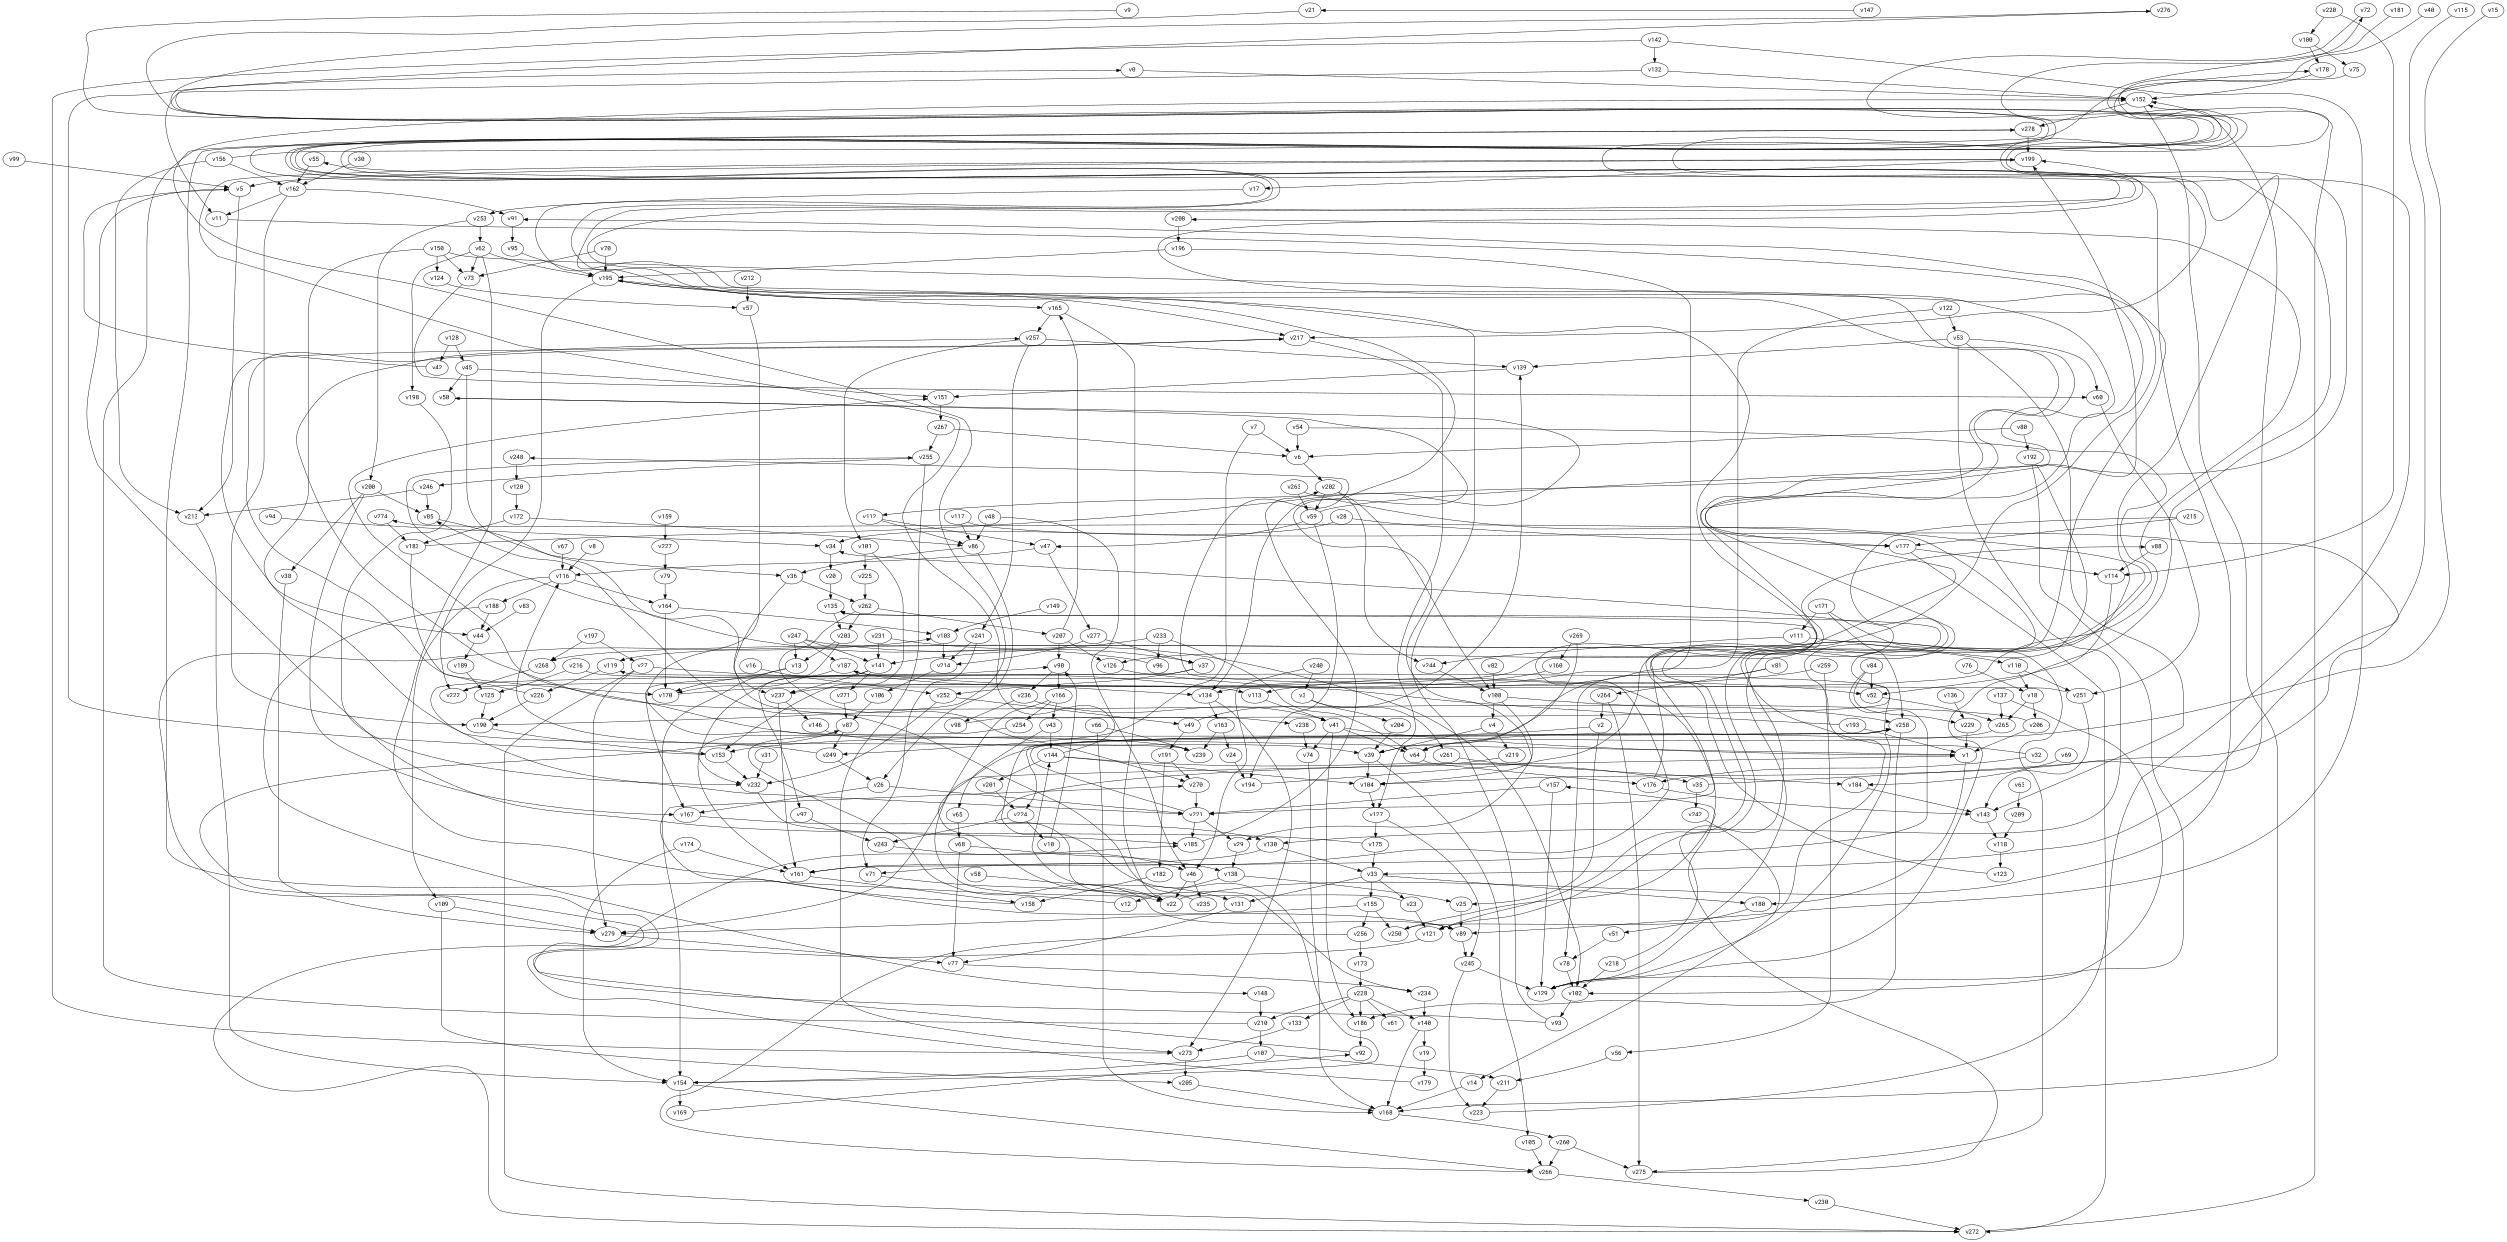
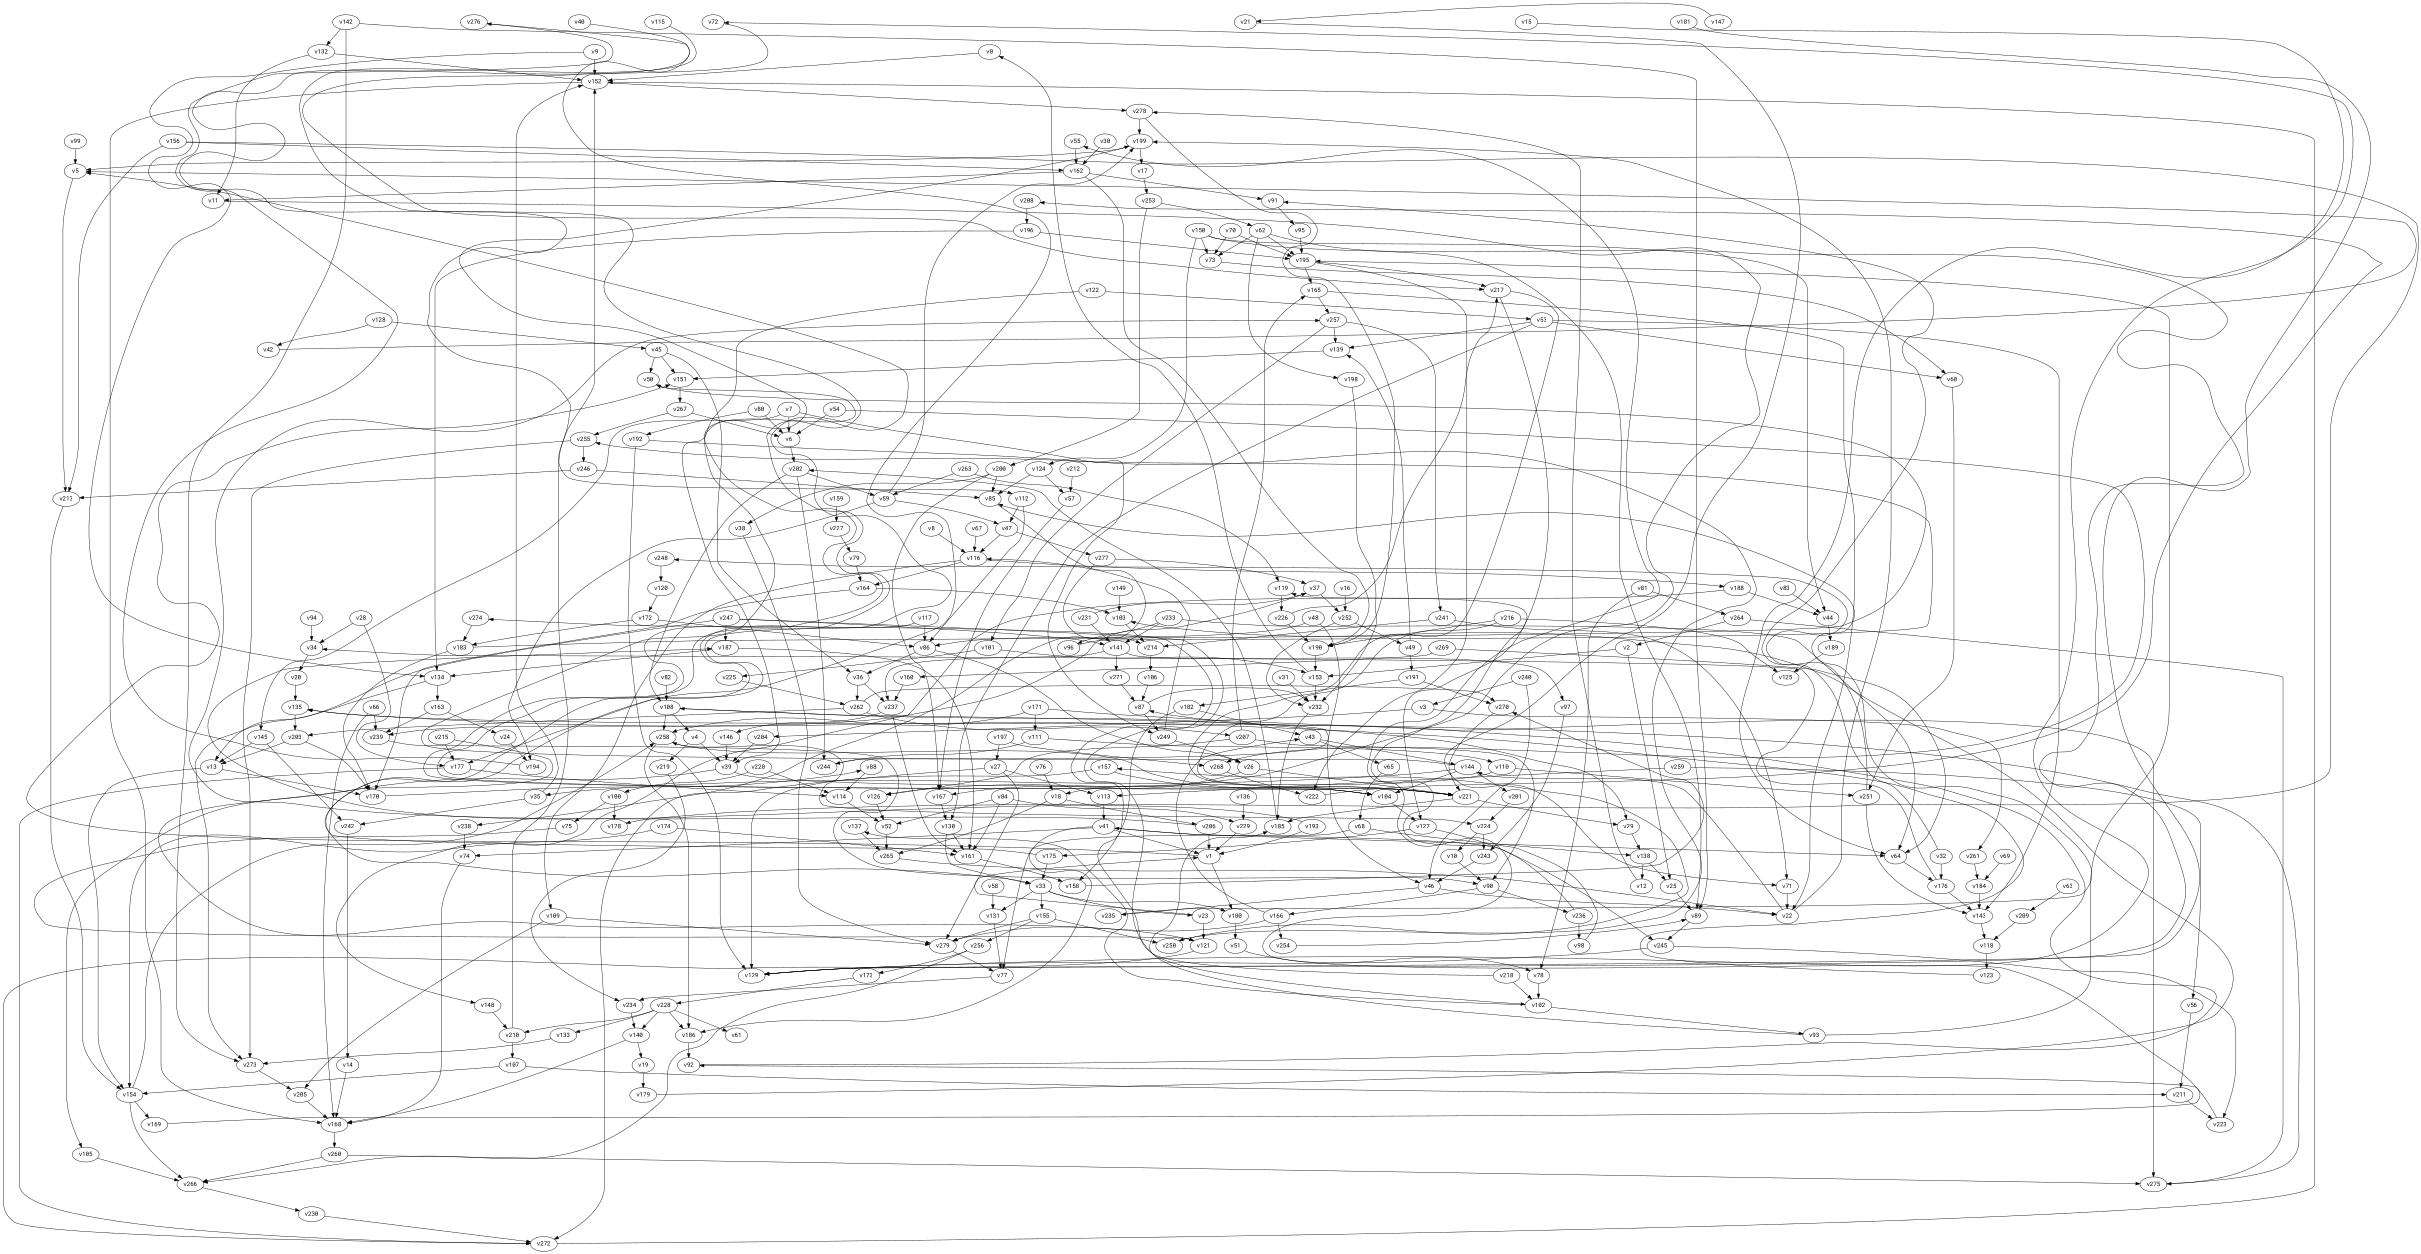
(2235, 90) -> (595, 66)
none -> (1020, 481)
(484, 709) -> (1413, 633)
none -> (1247, 722)
none -> (261, 737)
(2030, 981) -> (1143, 977)
